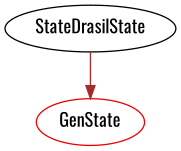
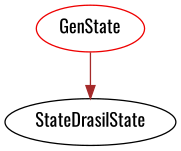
(90, 69) -> (90, 69)
